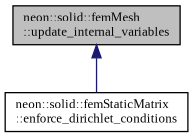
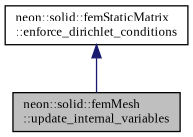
(97, 75) -> (97, 75)
